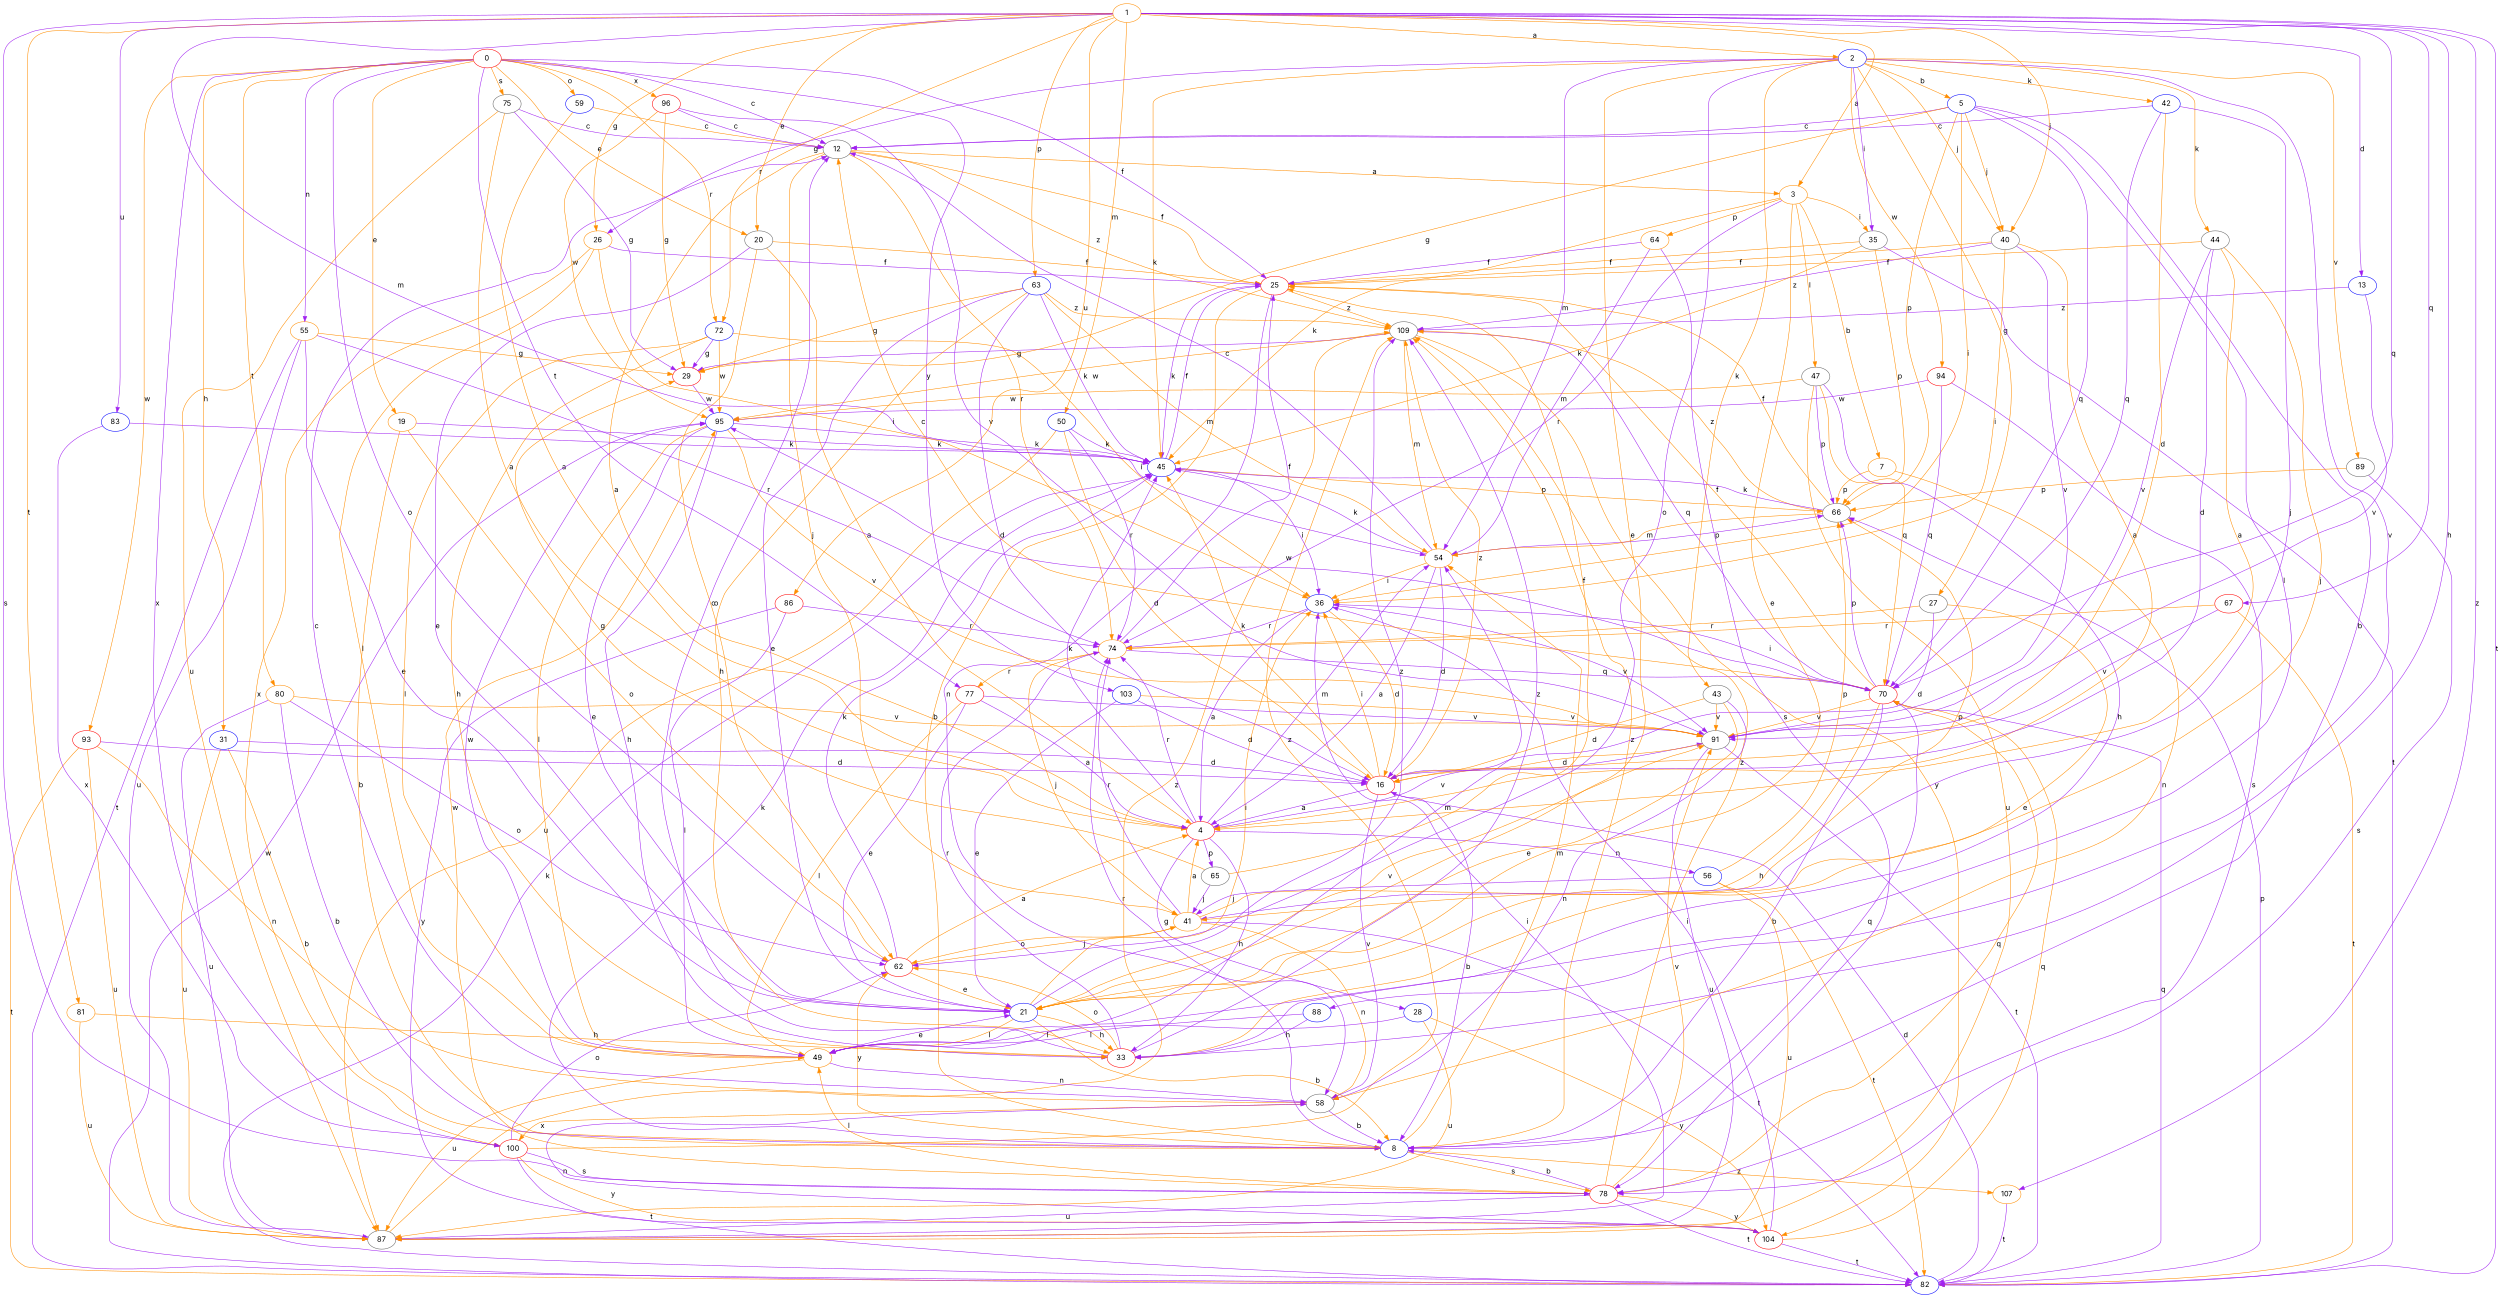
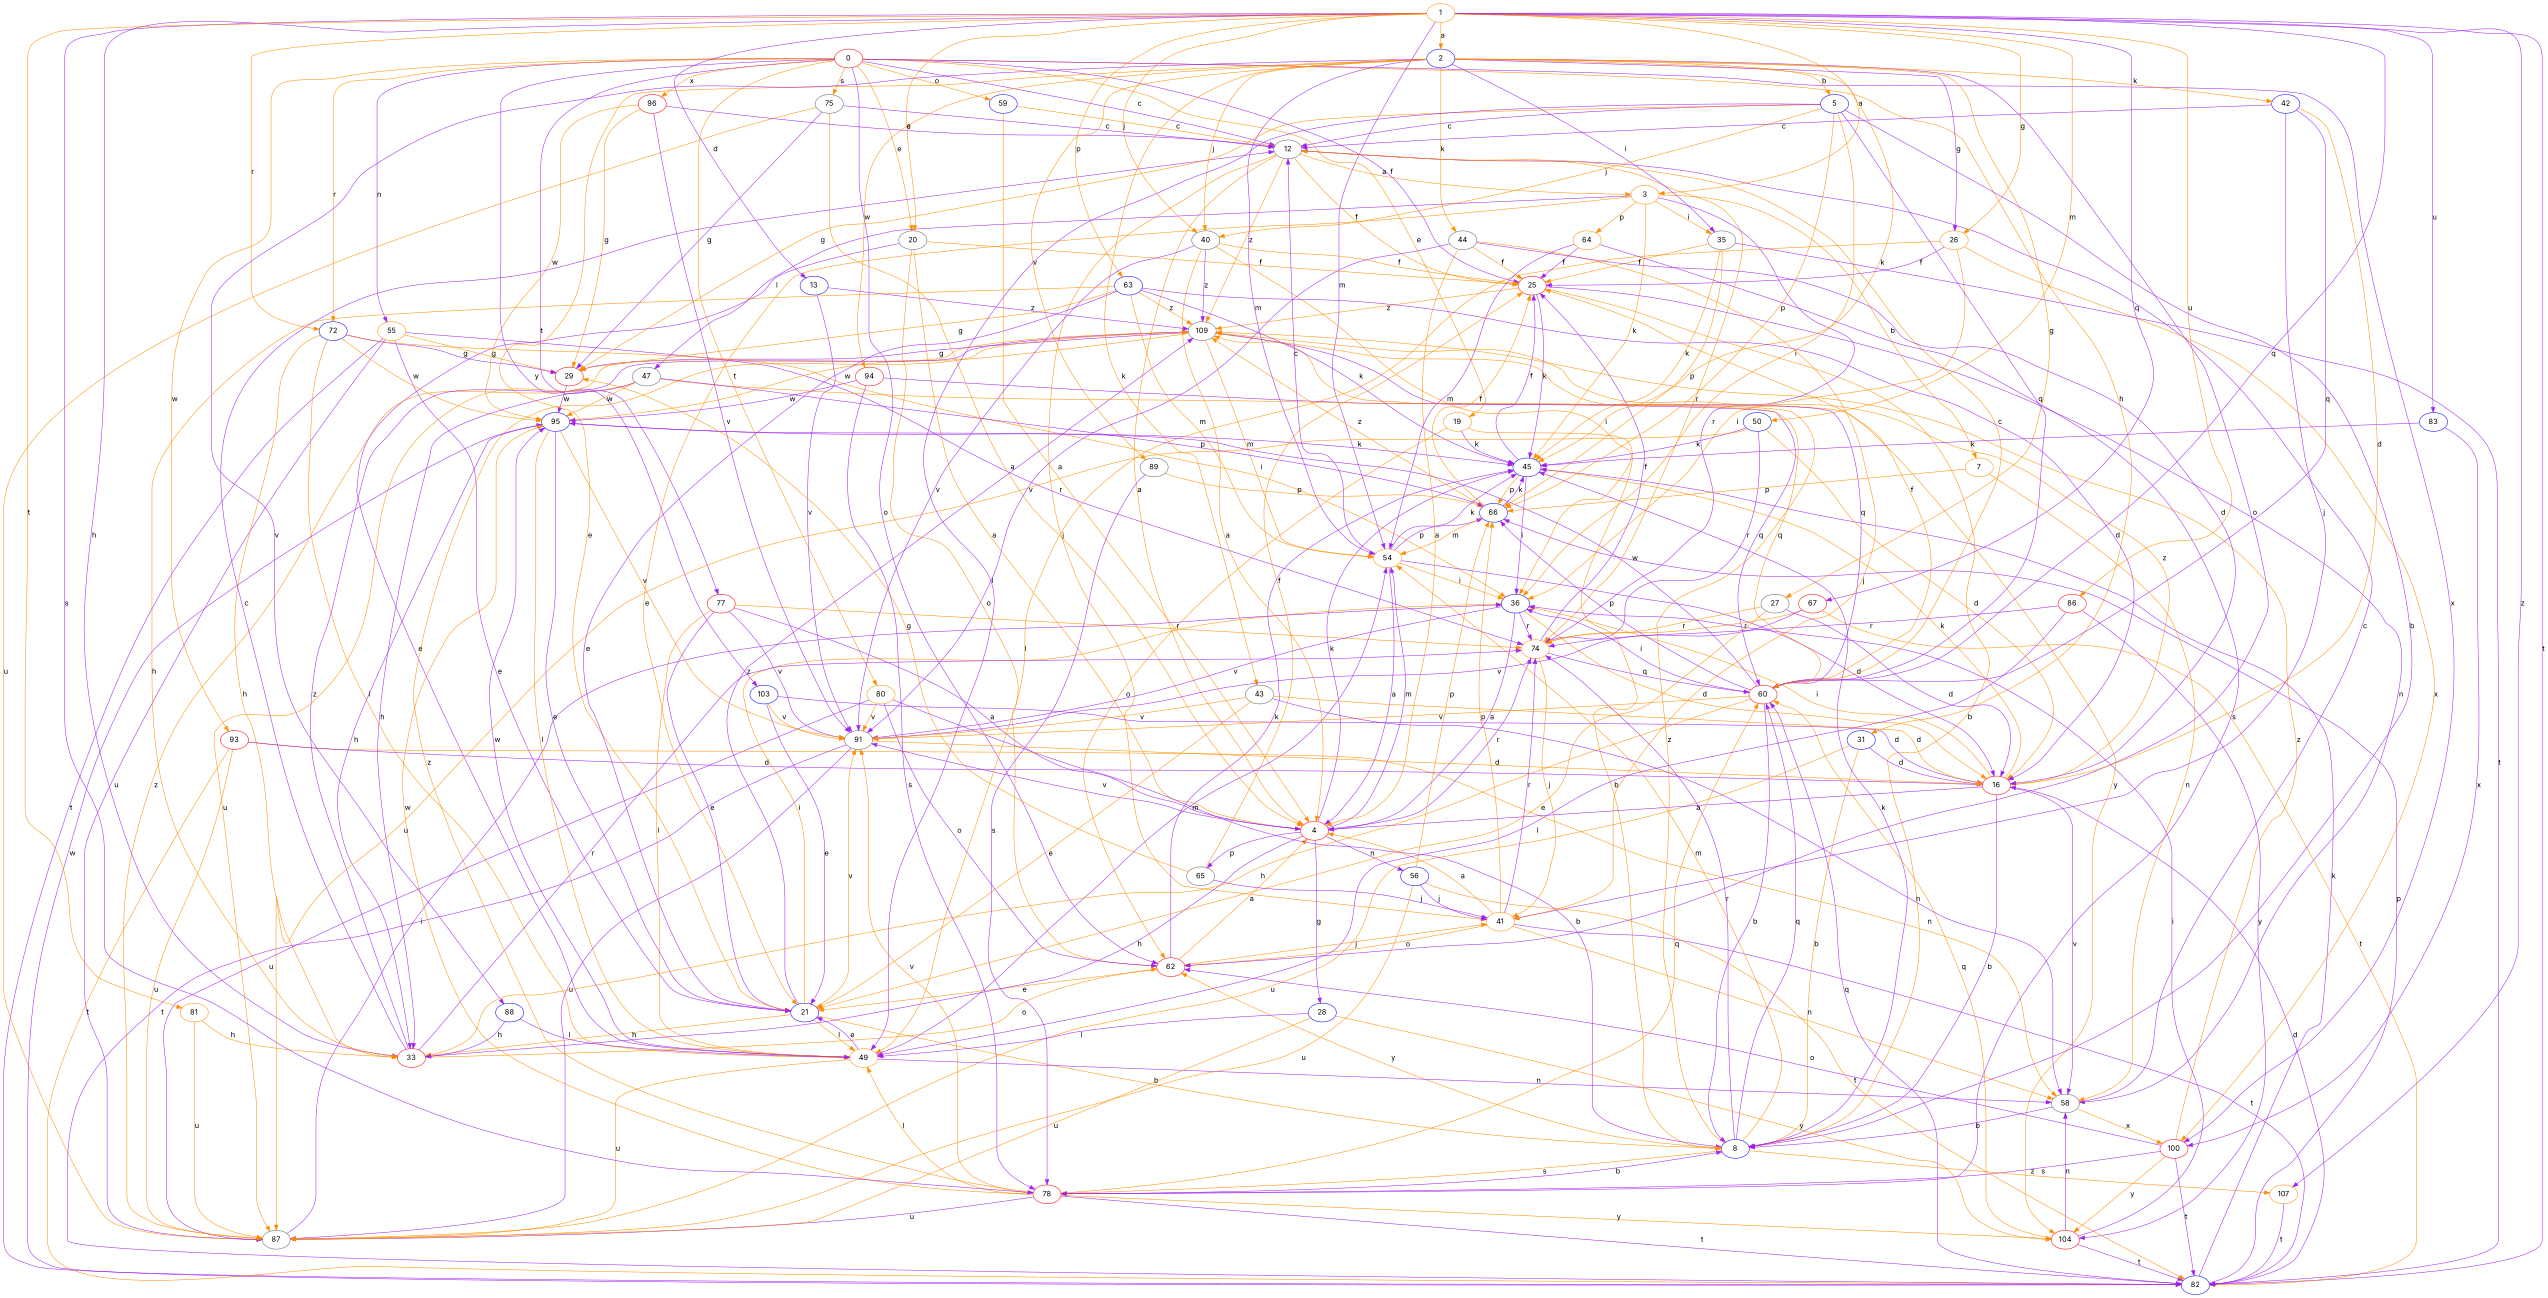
(1808, 283) -> (1074, 221)
(1837, 513) -> (1494, 513)
(1038, 661) -> (1145, 627)
(457, 669) -> (388, 588)
(1883, 695) -> (1763, 695)
